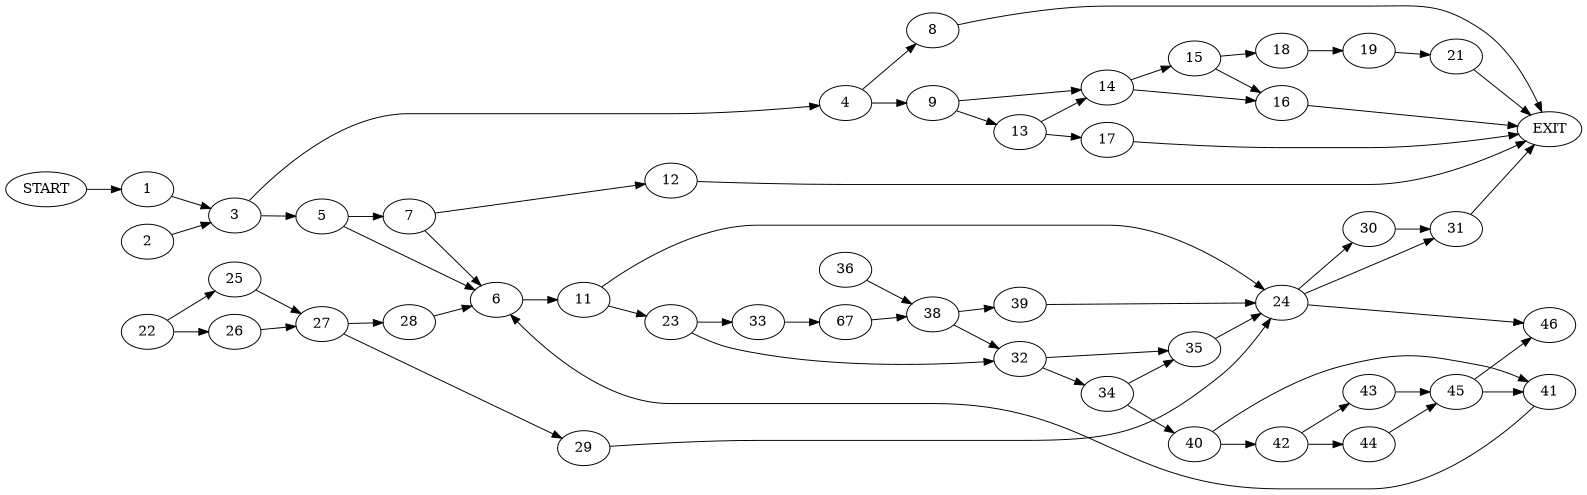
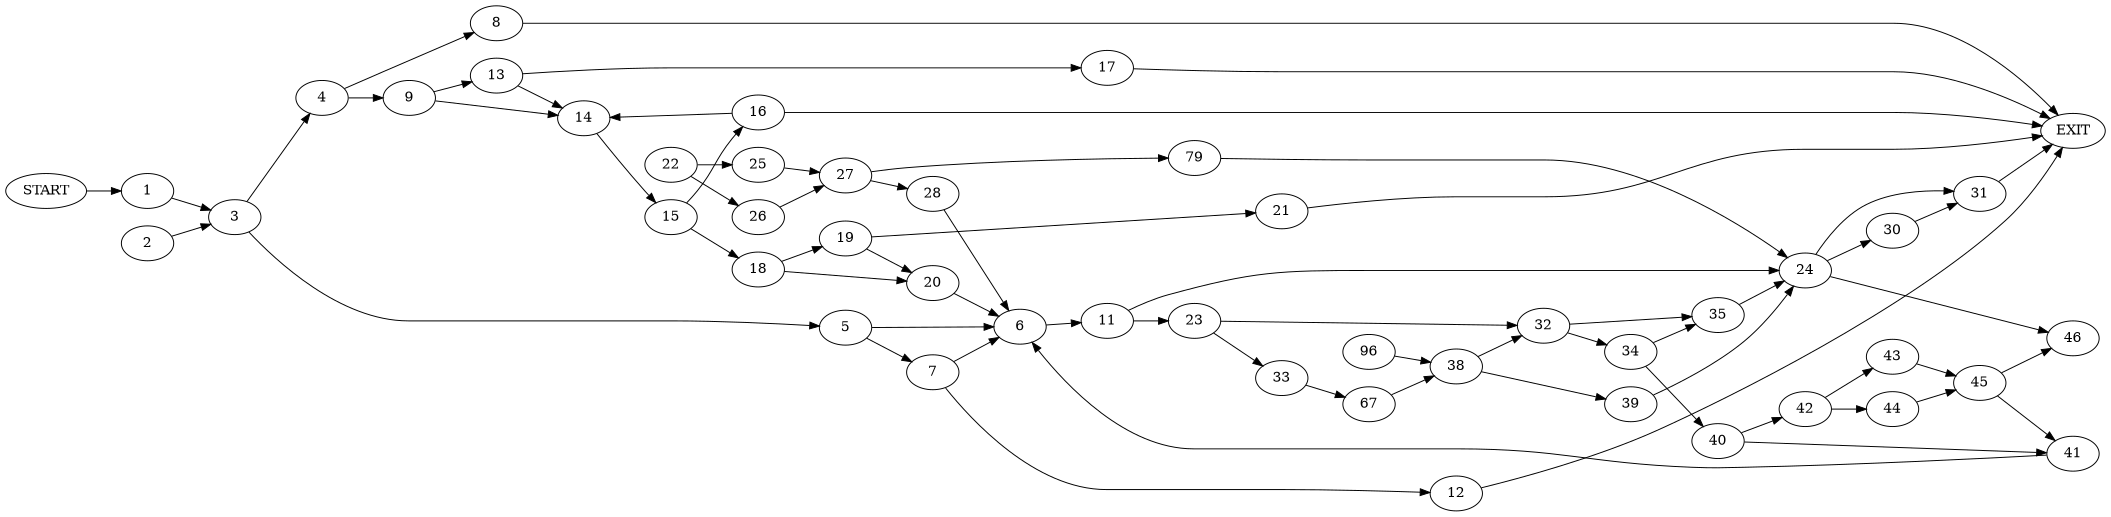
(1190, 95) -> (676, 115)
(846, 270) -> (1369, 352)
none -> (933, 283)
(584, 448) -> (1195, 158)
